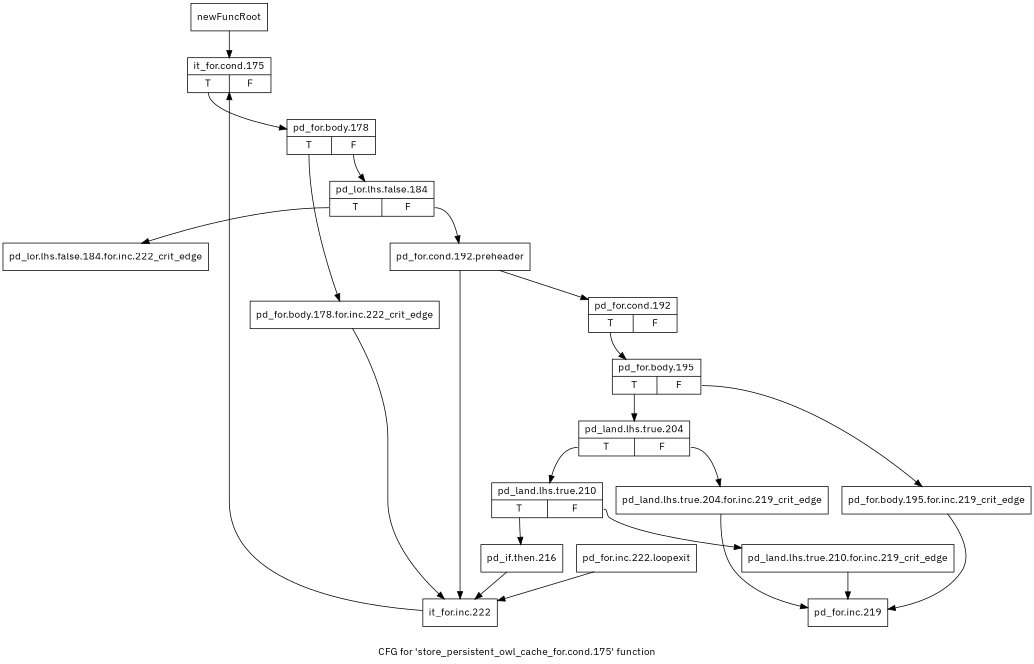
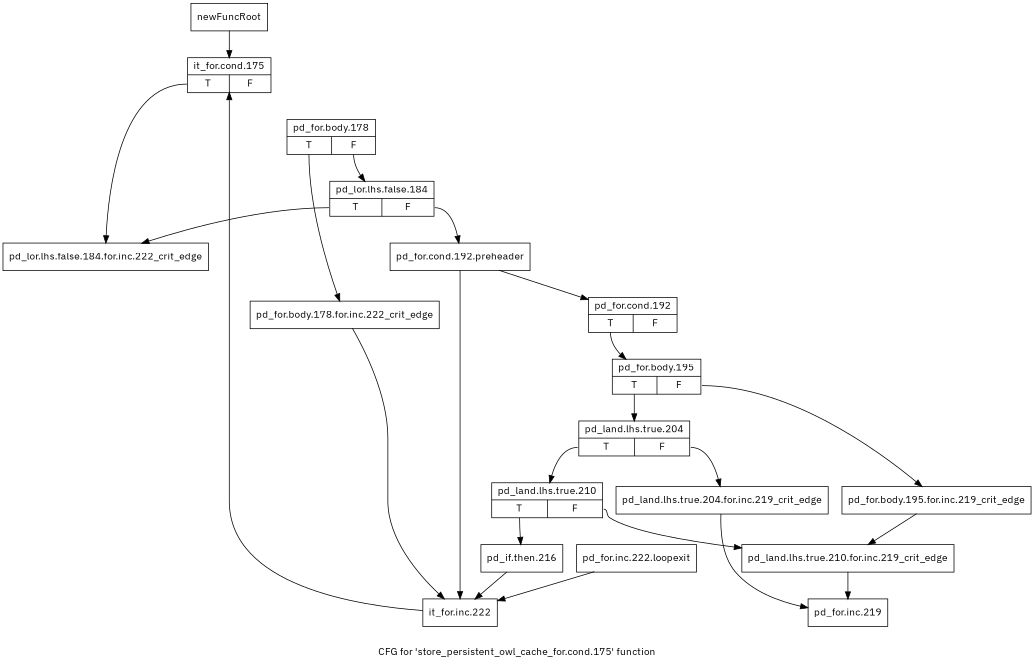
(240, 117) -> (122, 144)
(957, 577) -> (896, 527)
